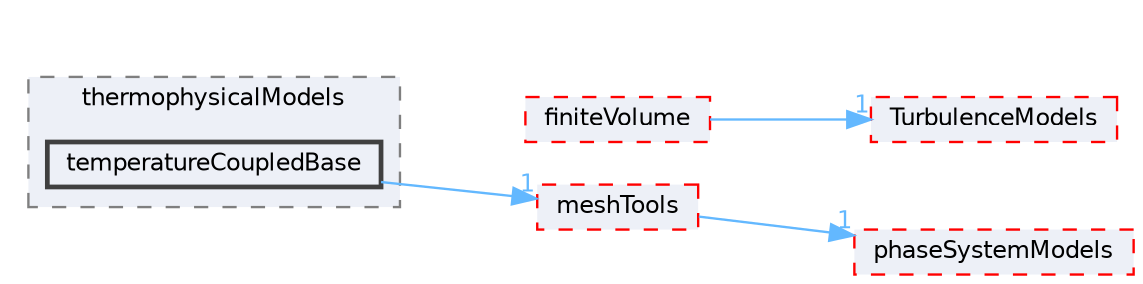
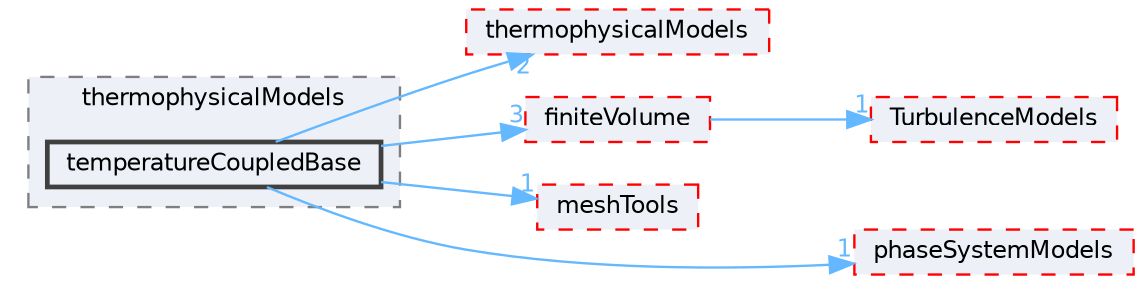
none -> (618, 32)
none -> (441, 139)
(764, 225) -> (543, 260)
